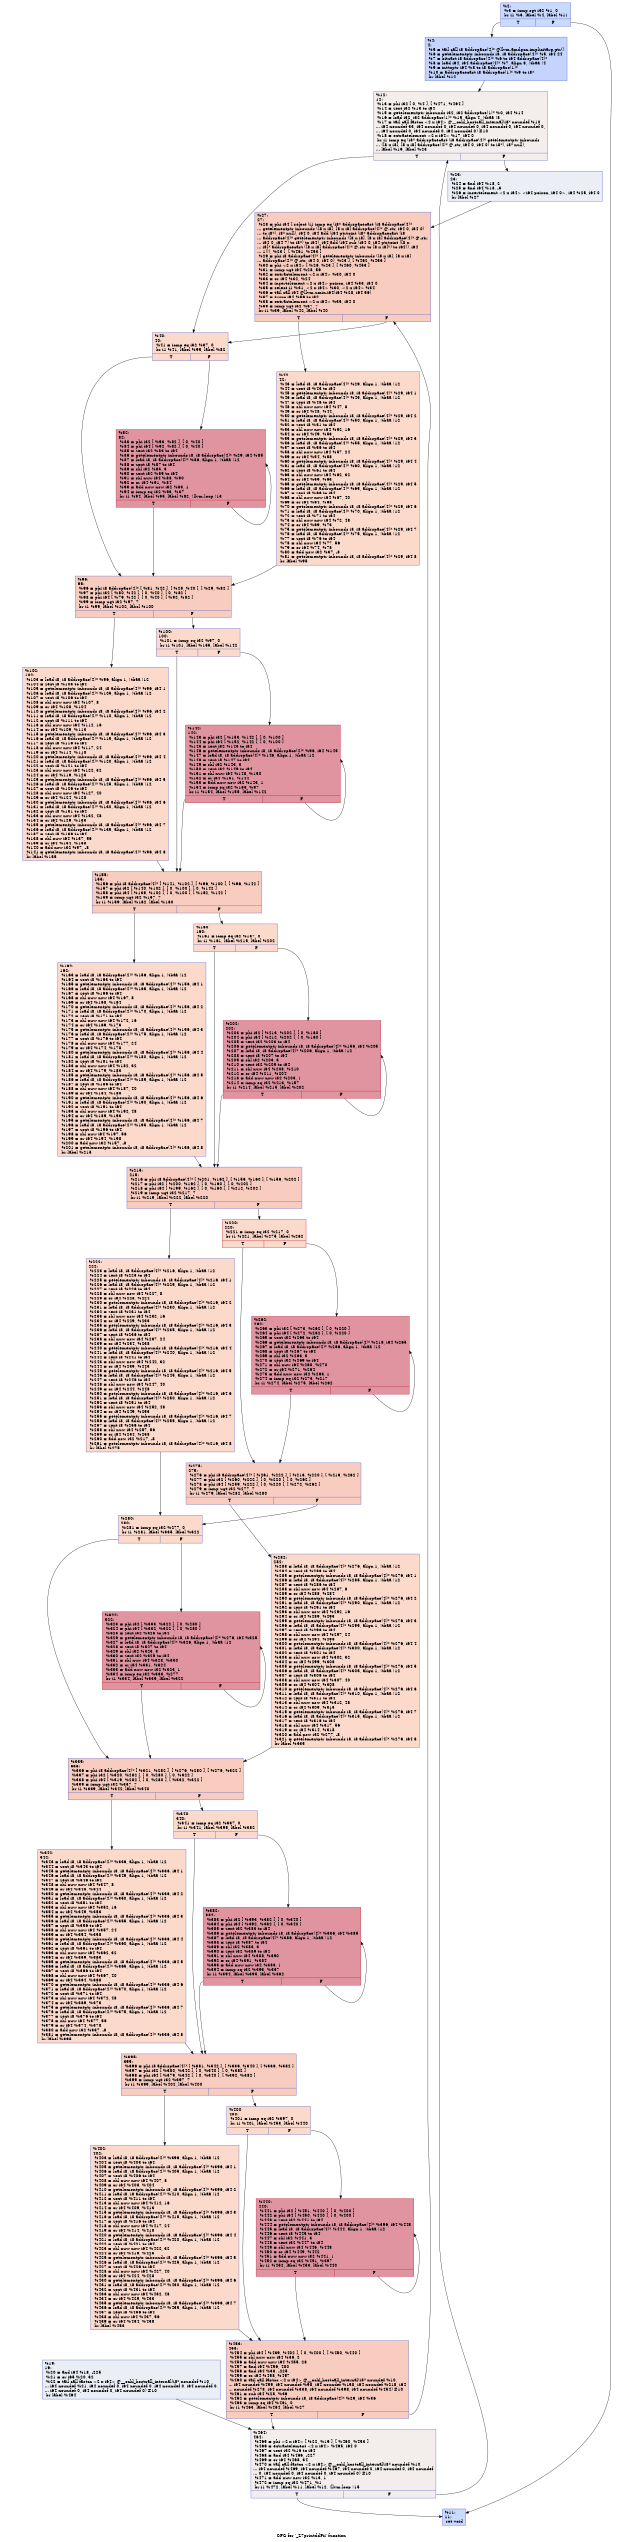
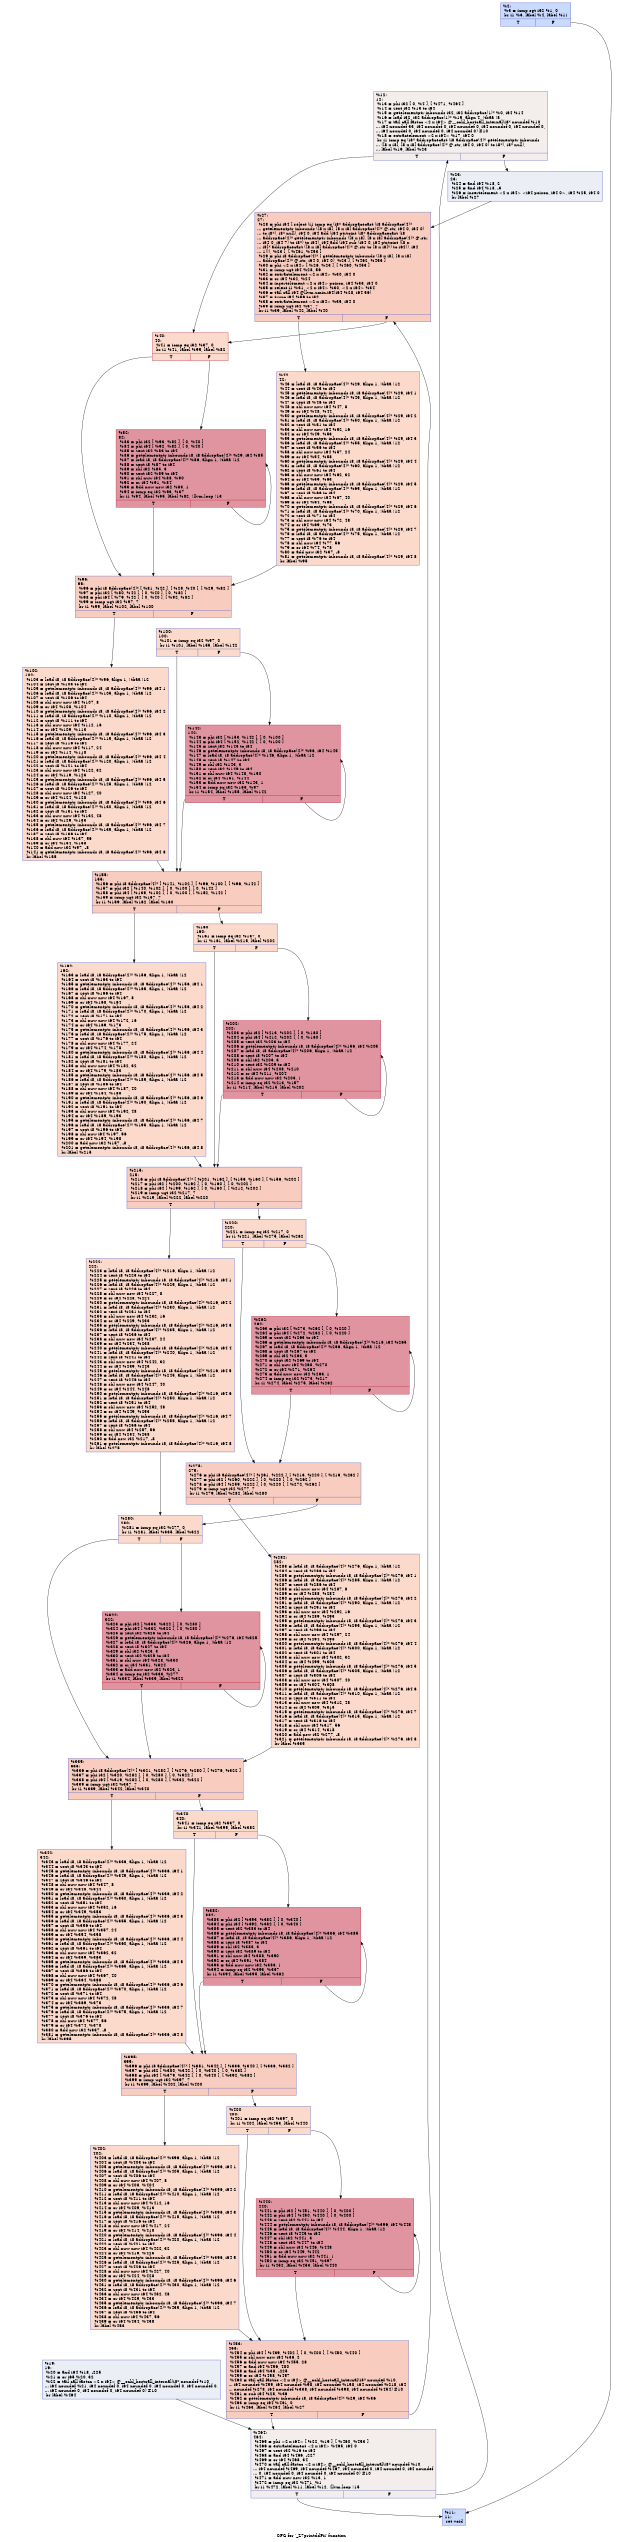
(496, 59) -> none
(190, 347) -> (190, 347)
(193, 622) -> none
(264, 1234) -> (264, 1234)
(269, 2123) -> (269, 2123)
